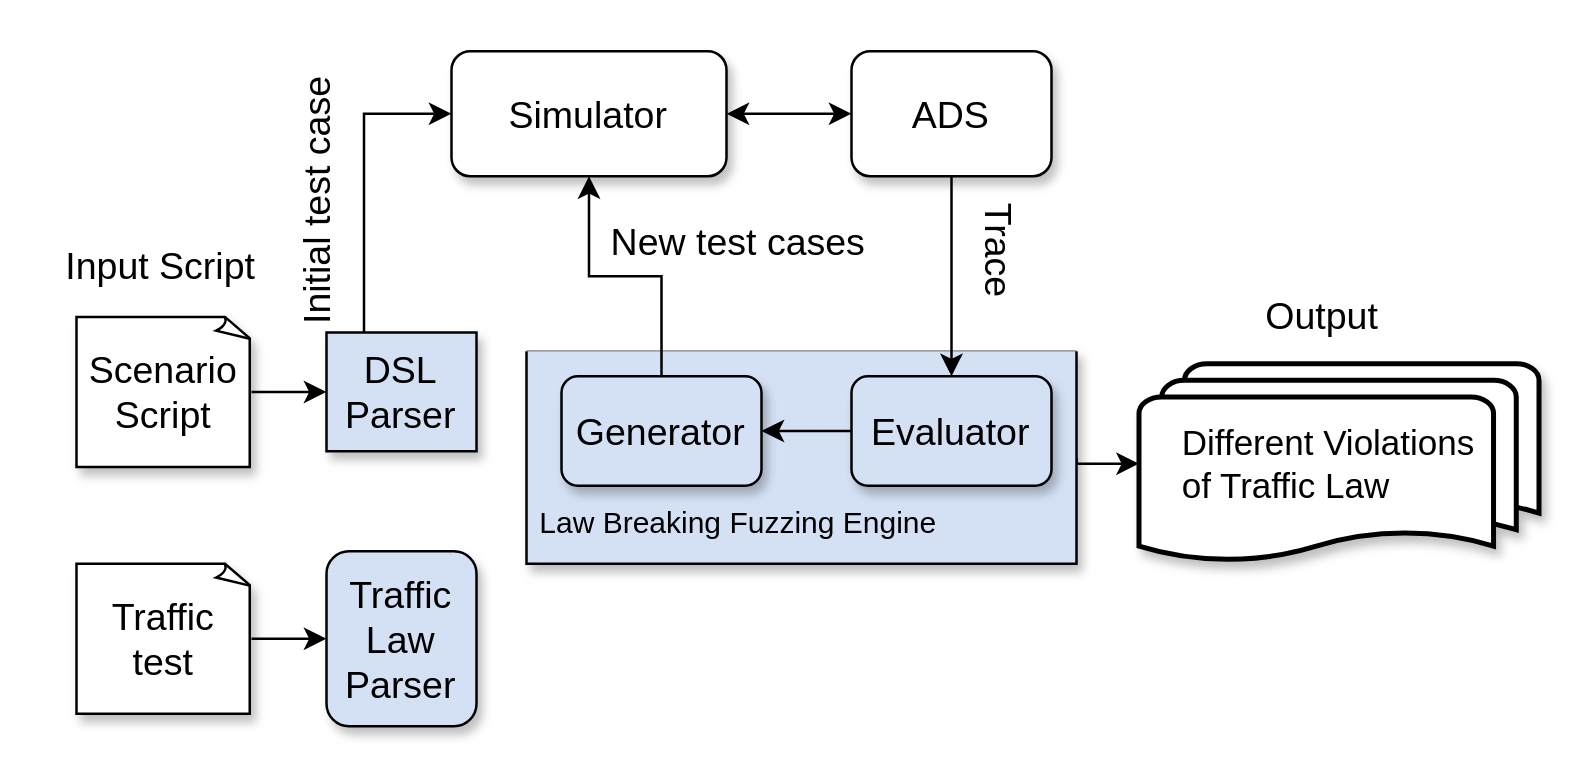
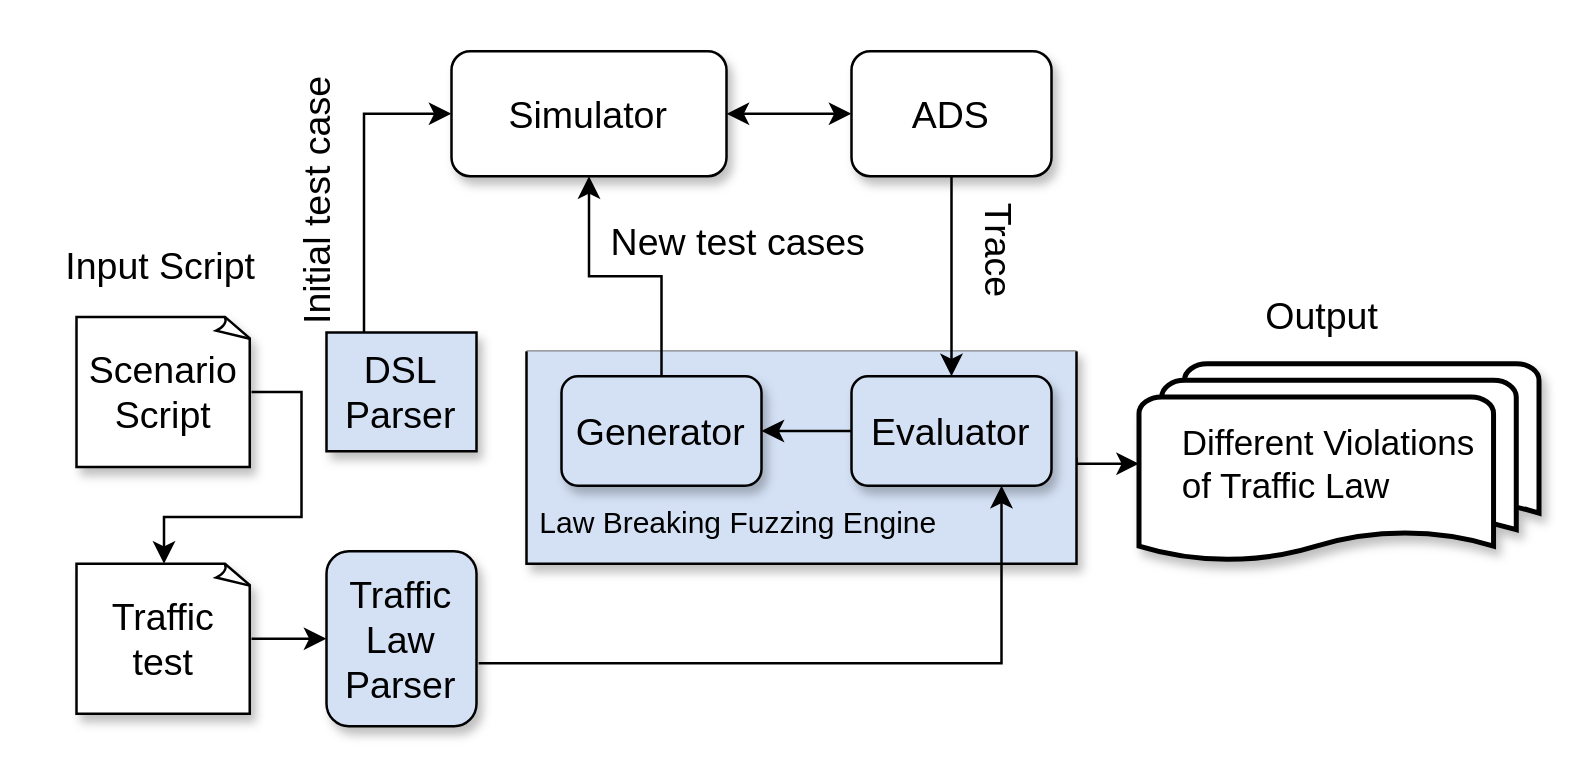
(304, 392) -> (282, 517)
none -> (820, 663)
